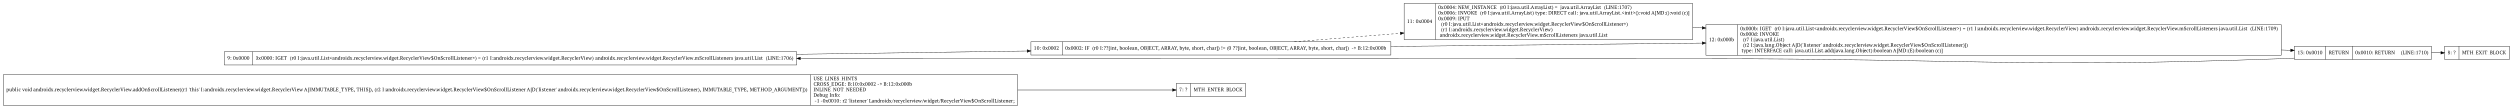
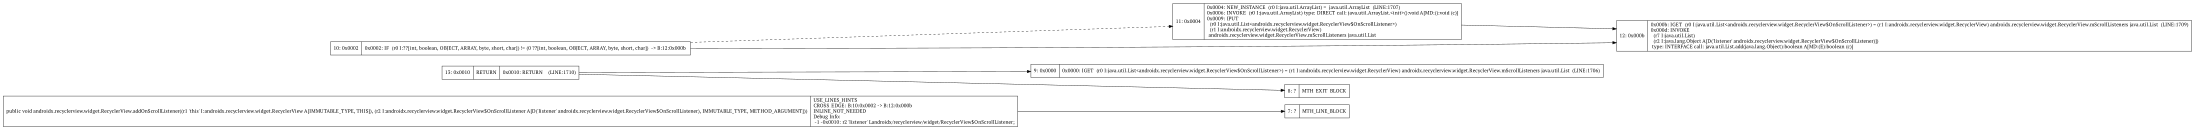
(2286, 50) -> none
(912, 53) -> none
(1218, 90) -> (1324, 111)
